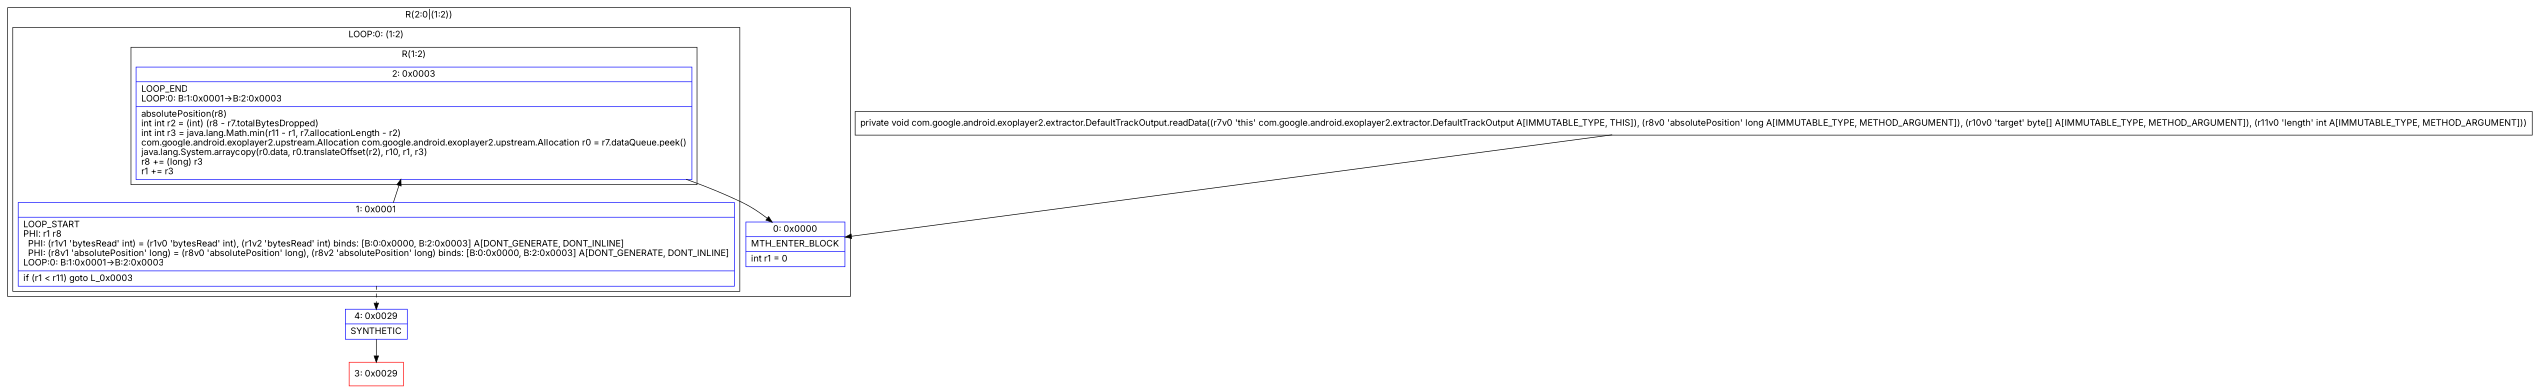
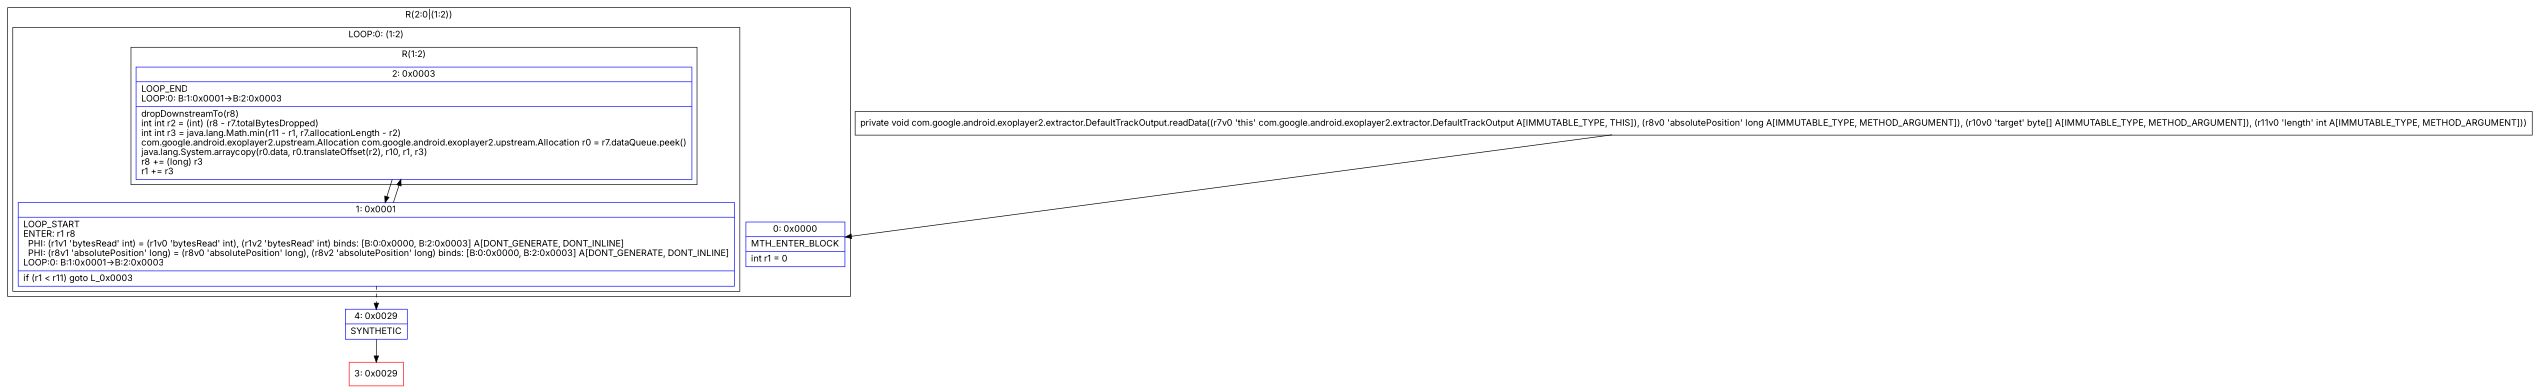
(184, 114) -> (190, 114)
(728, 196) -> (389, 189)
(44, 234) -> (51, 234)
